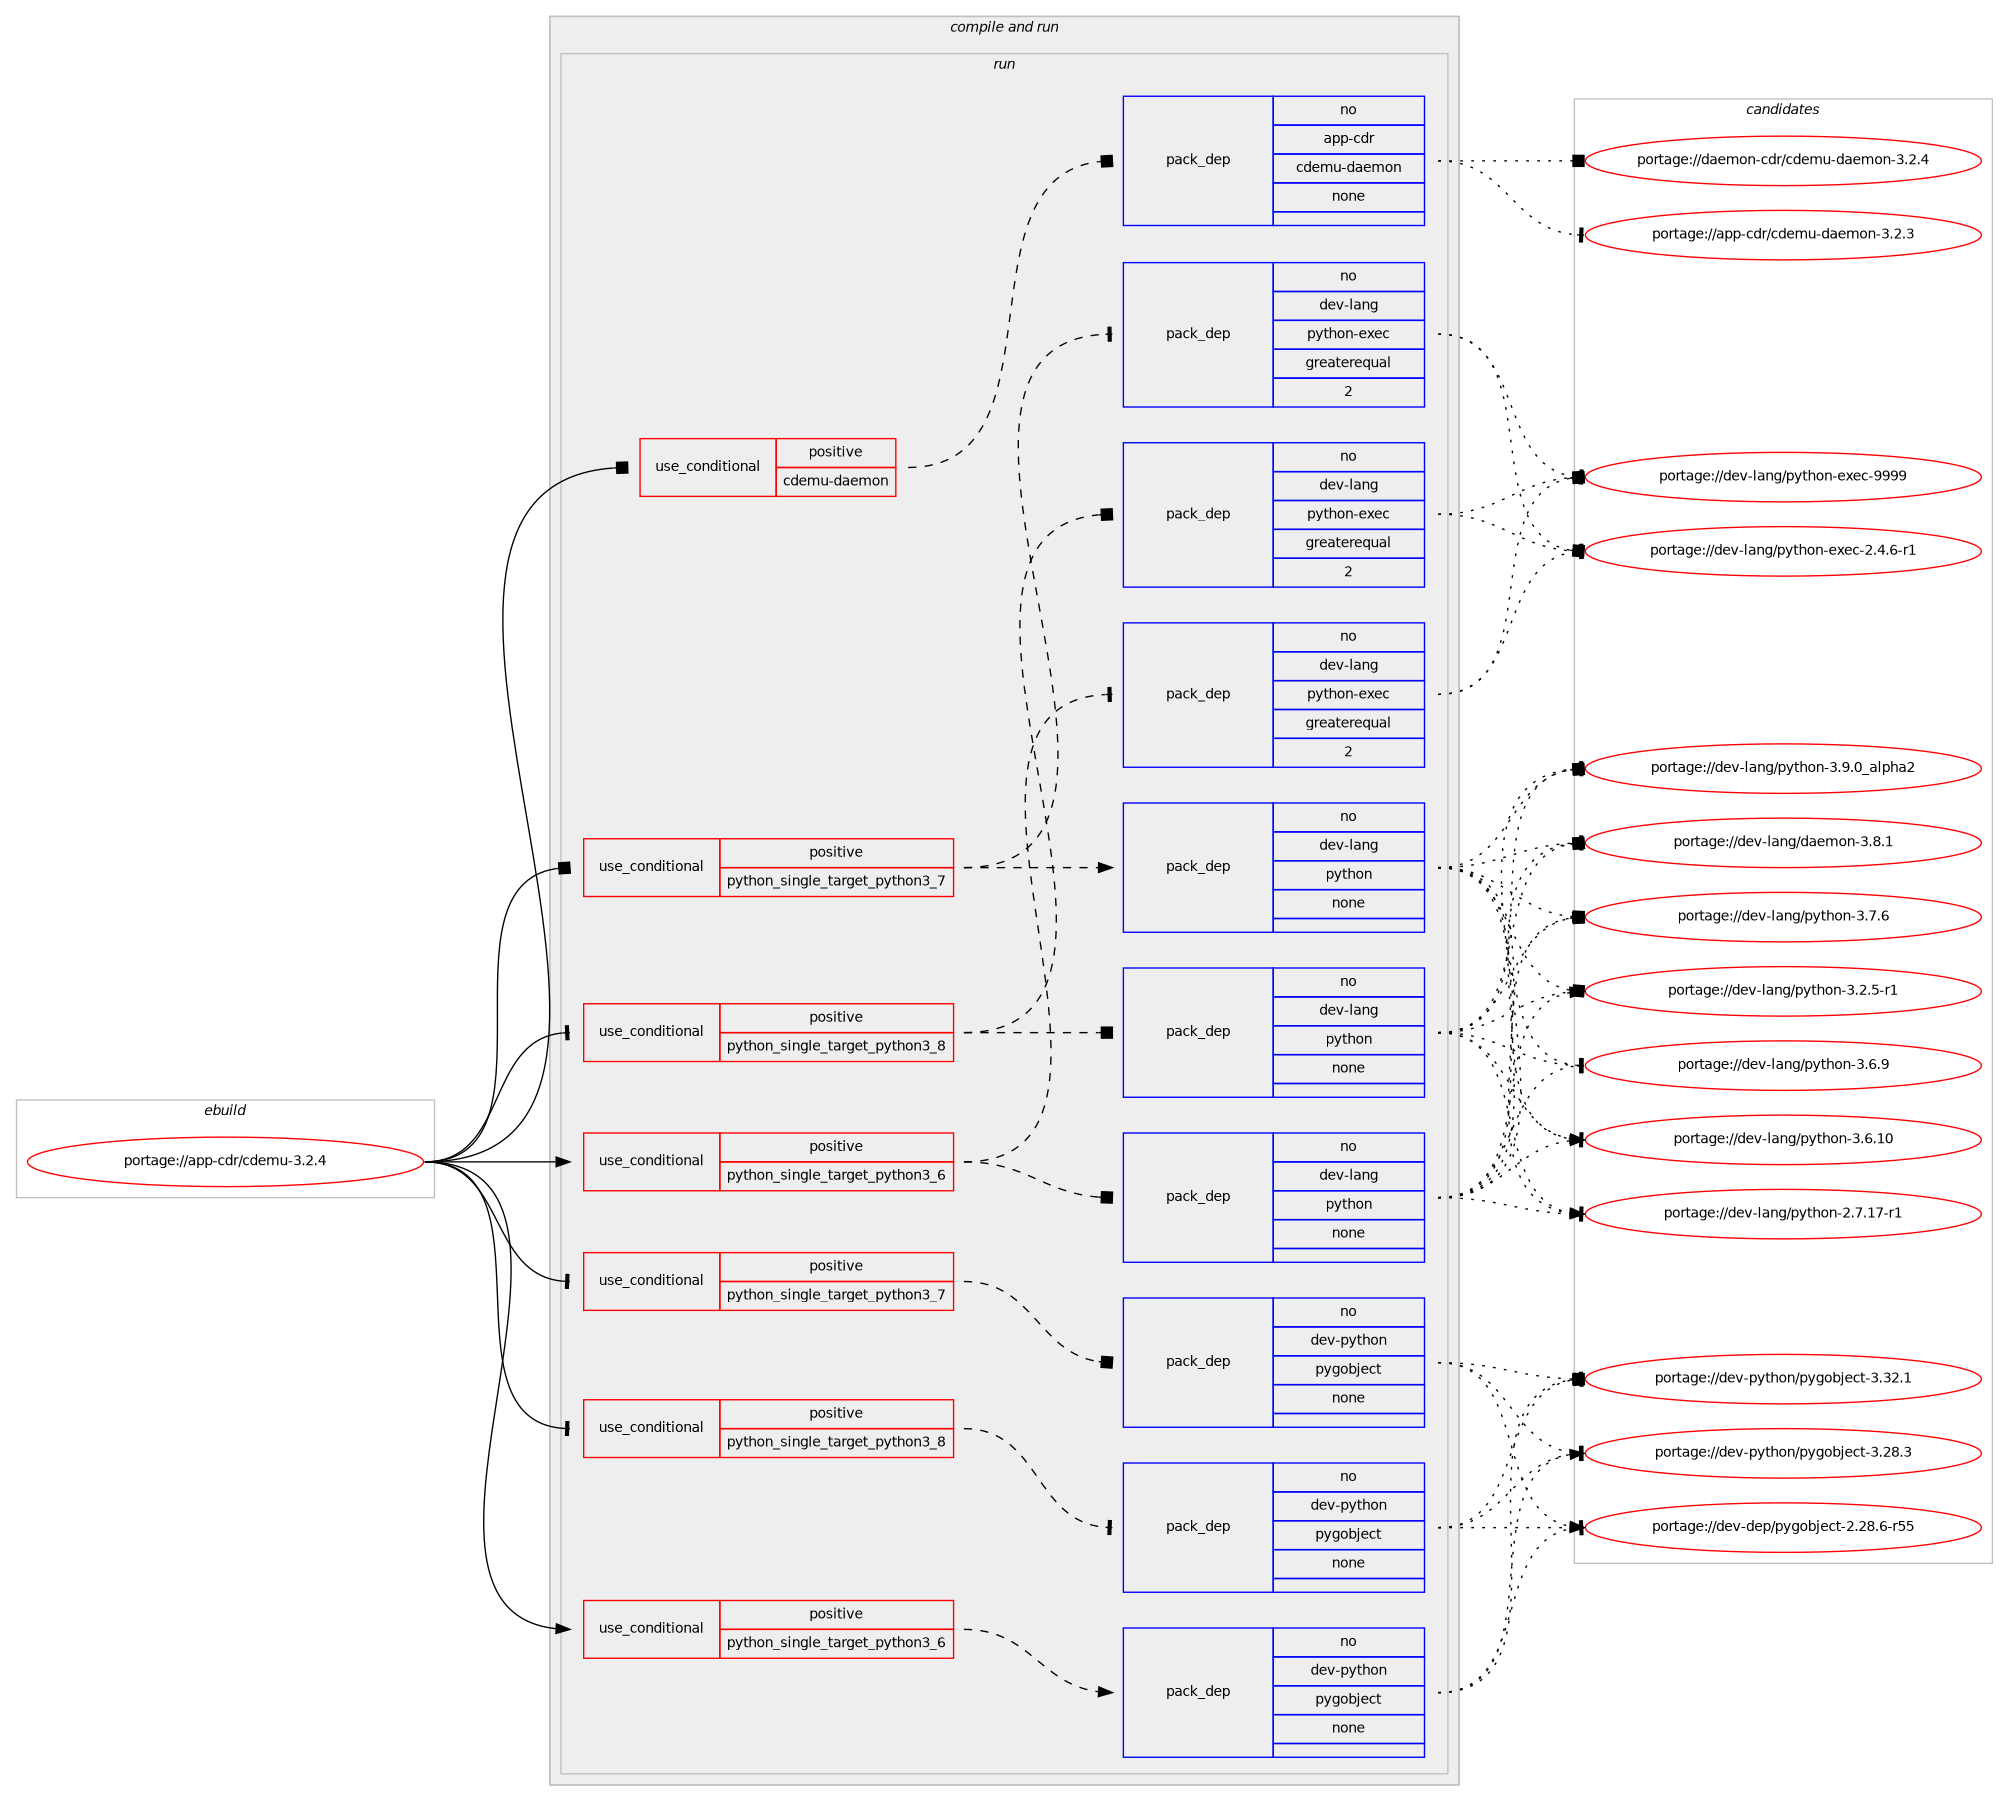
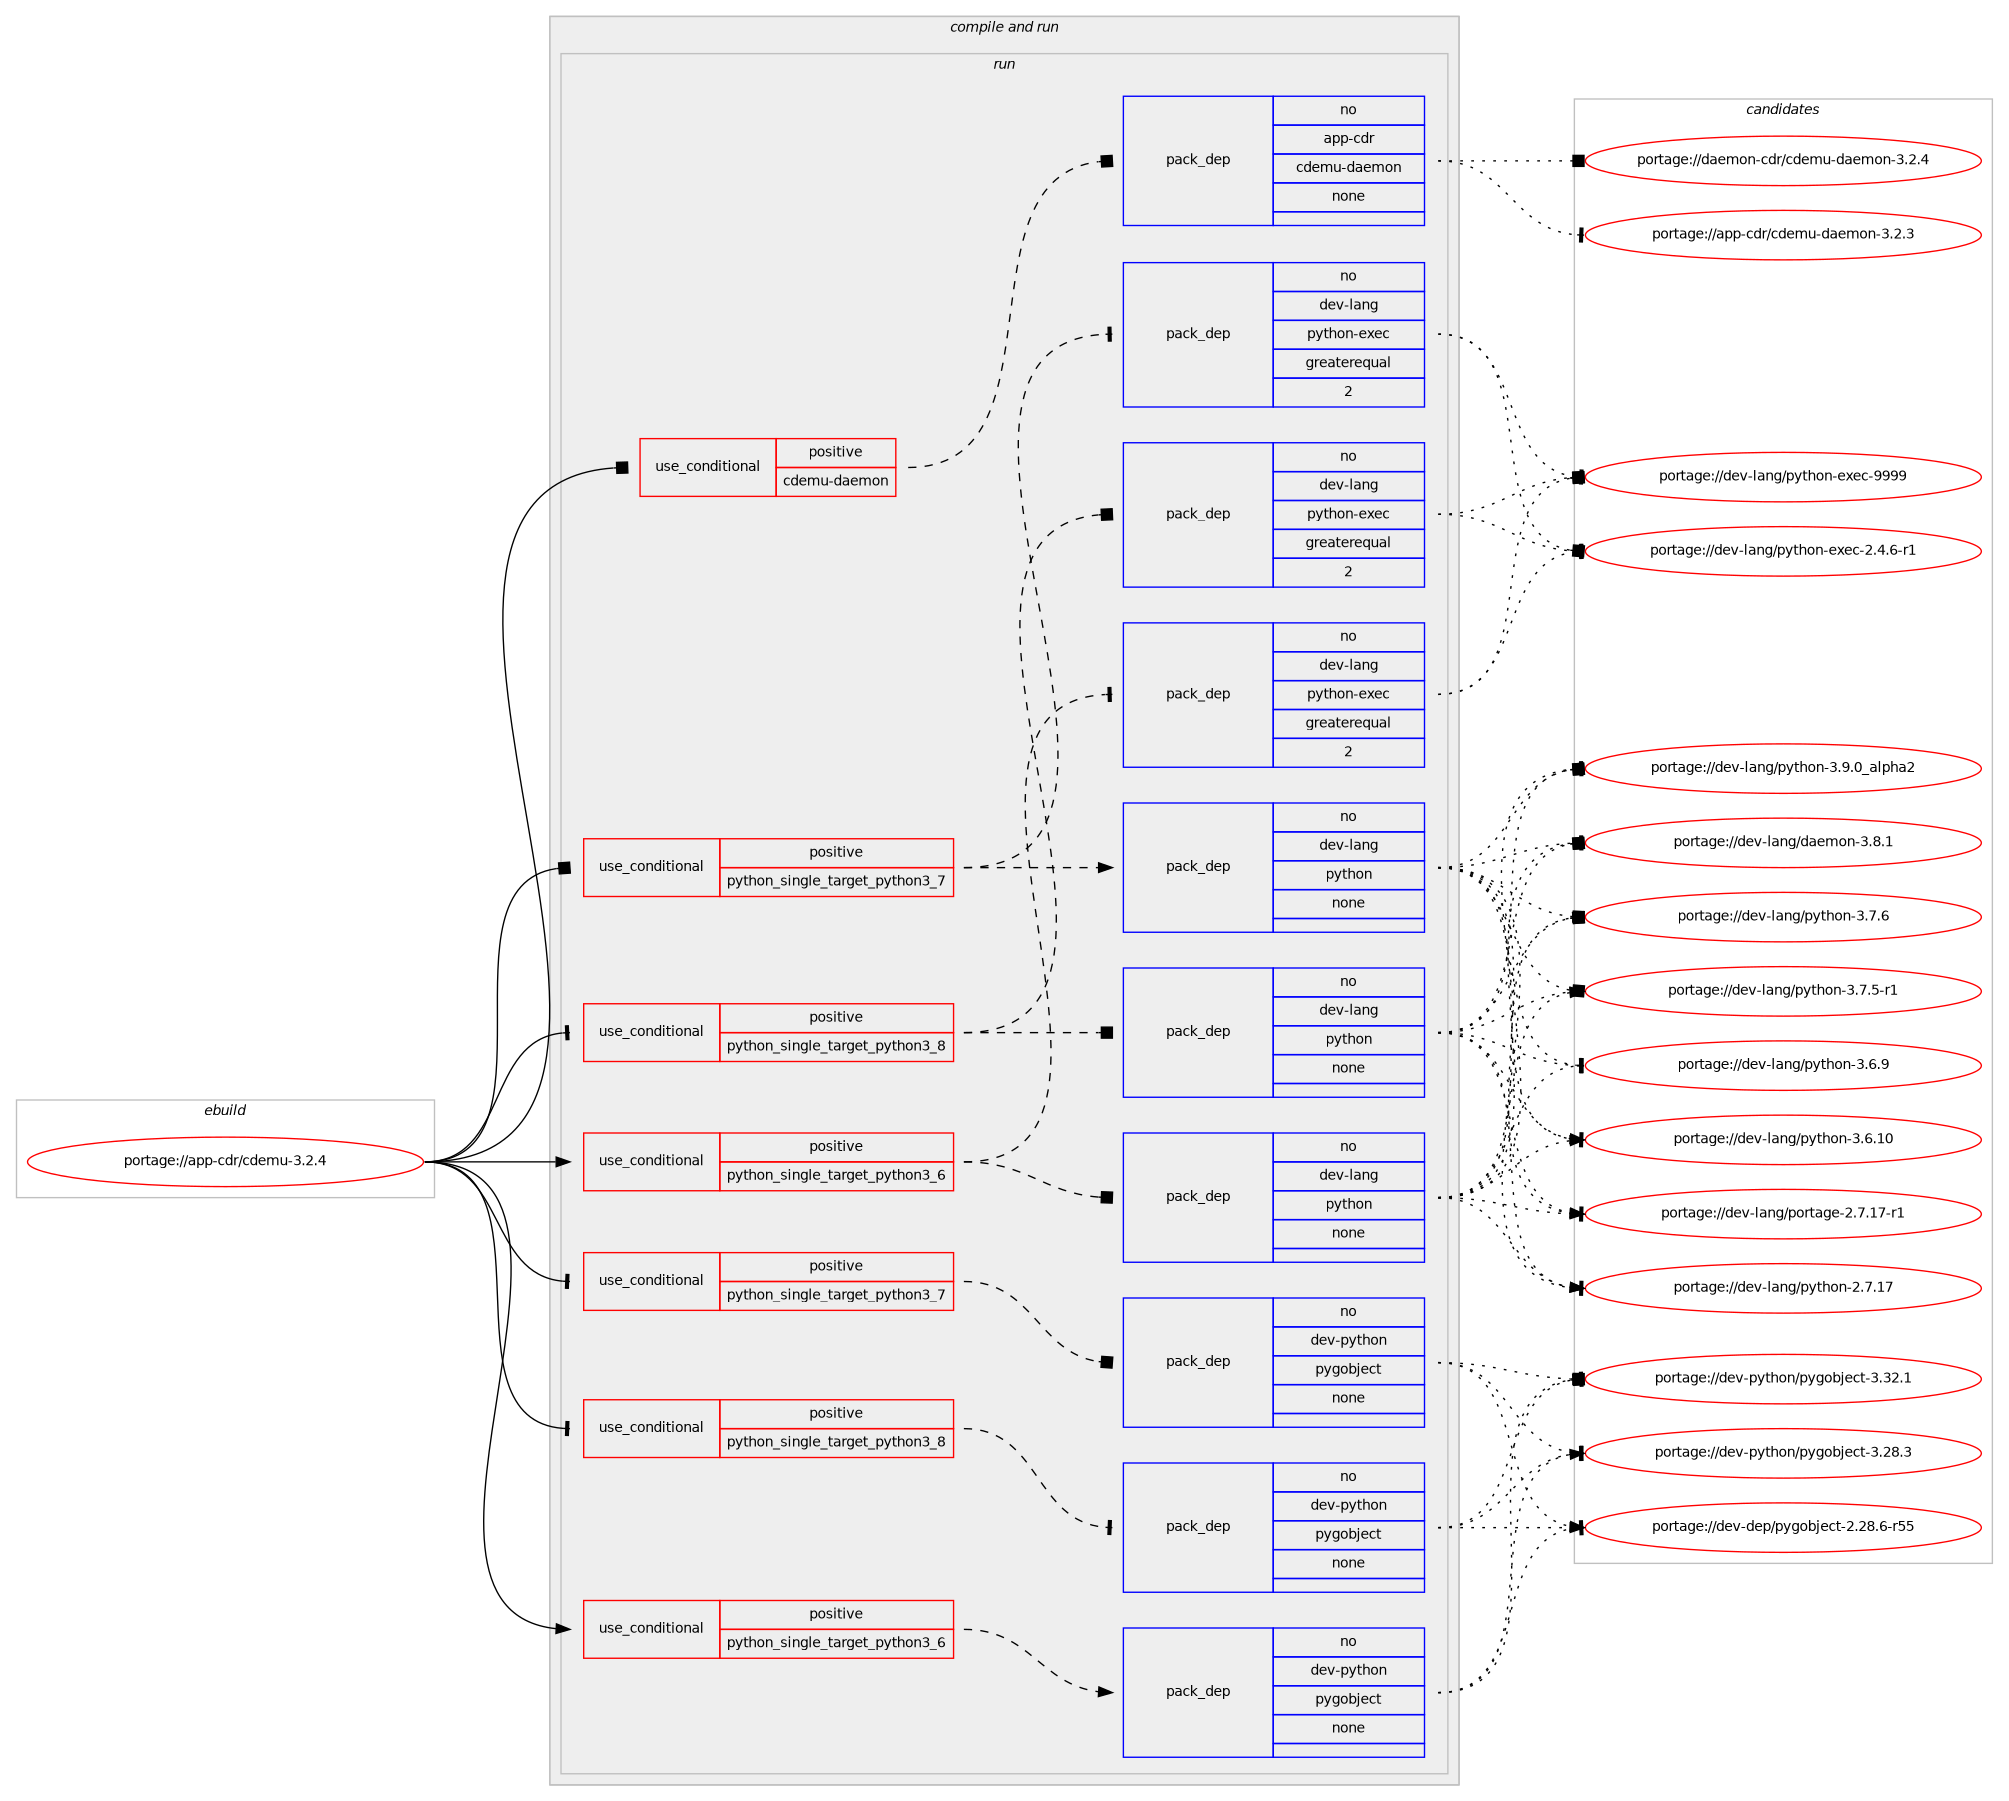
(1783, 991) -> (1783, 991)
(1783, 1214) -> (1783, 1214)
none -> (1783, 1288)
